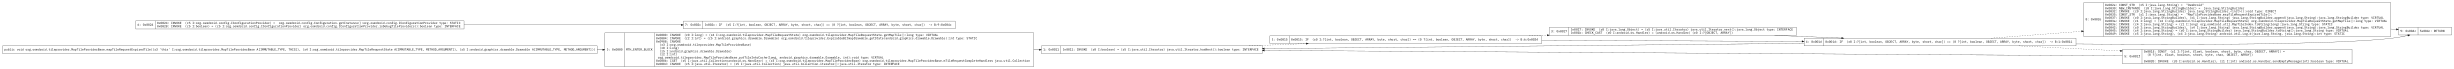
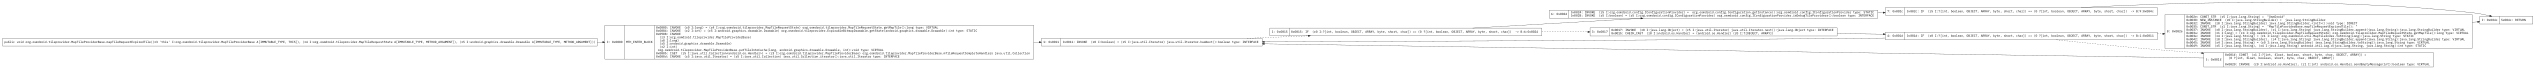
(1672, 41) -> (1557, 23)
(2242, 44) -> (2286, 3)
